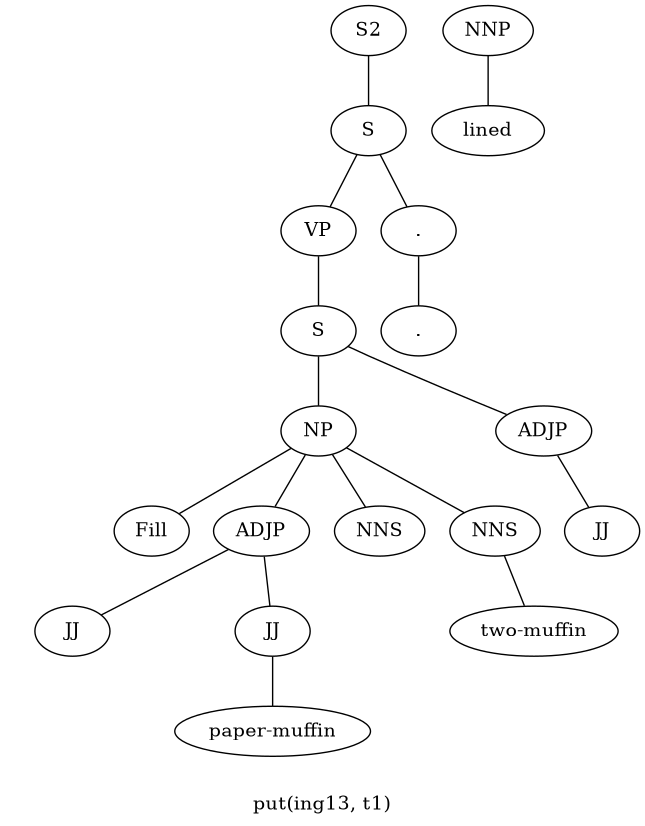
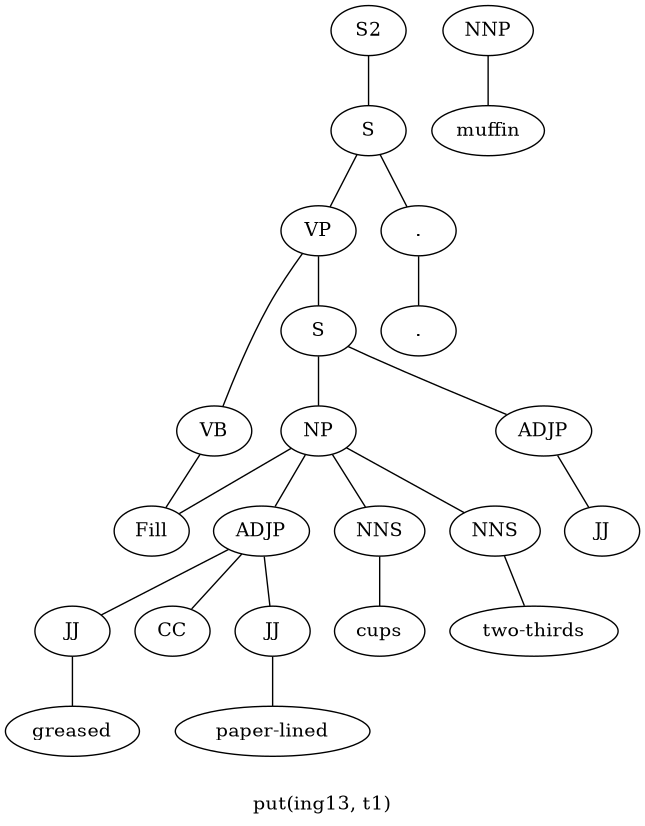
(488, 131) -> (488, 131)
none -> (214, 431)
none -> (173, 631)
none -> (380, 631)
(534, 631) -> (534, 631)
none -> (72, 731)
(273, 731) -> (273, 731)
